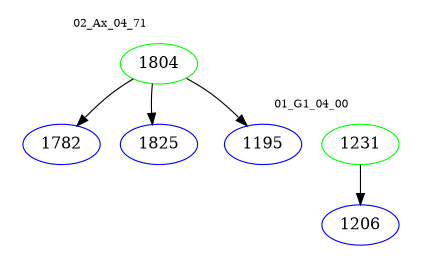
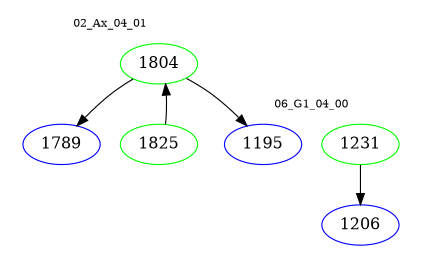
(110, 24) -> (110, 24)
(151, 98) -> (166, 110)
(312, 105) -> (312, 105)
(62, 144) -> (62, 144)
(159, 144) -> (159, 144)
